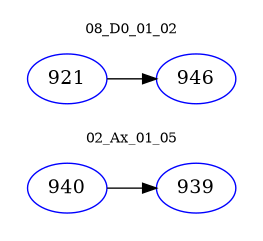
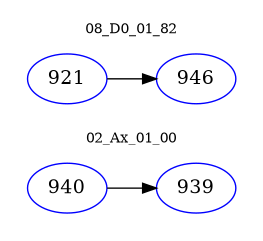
(132, 30) -> (132, 30)
(132, 139) -> (132, 139)
